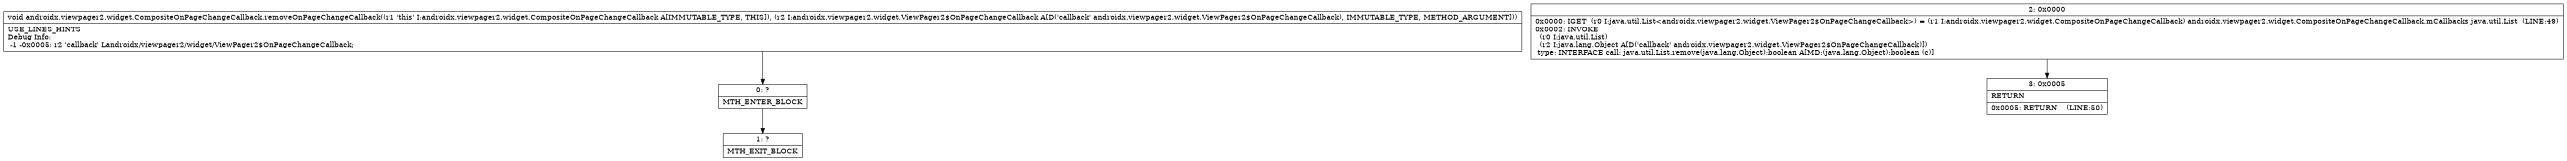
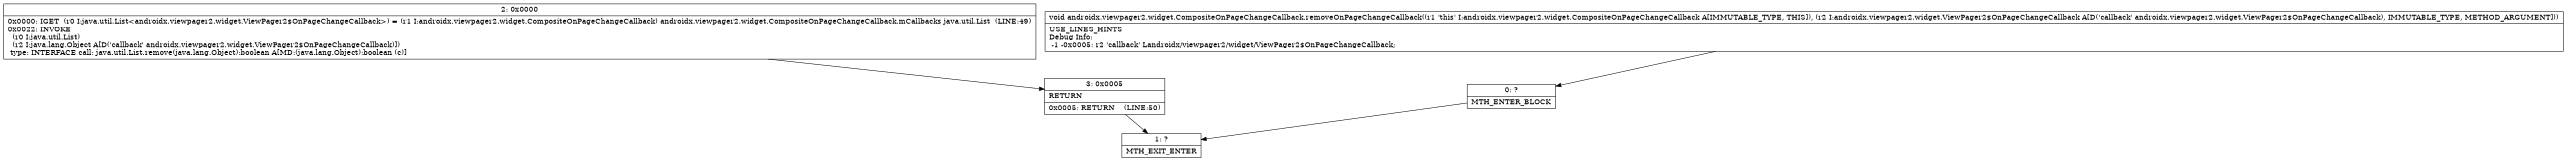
(1569, 29) -> (42, 29)
none -> (1135, 122)
(763, 151) -> (1161, 151)
